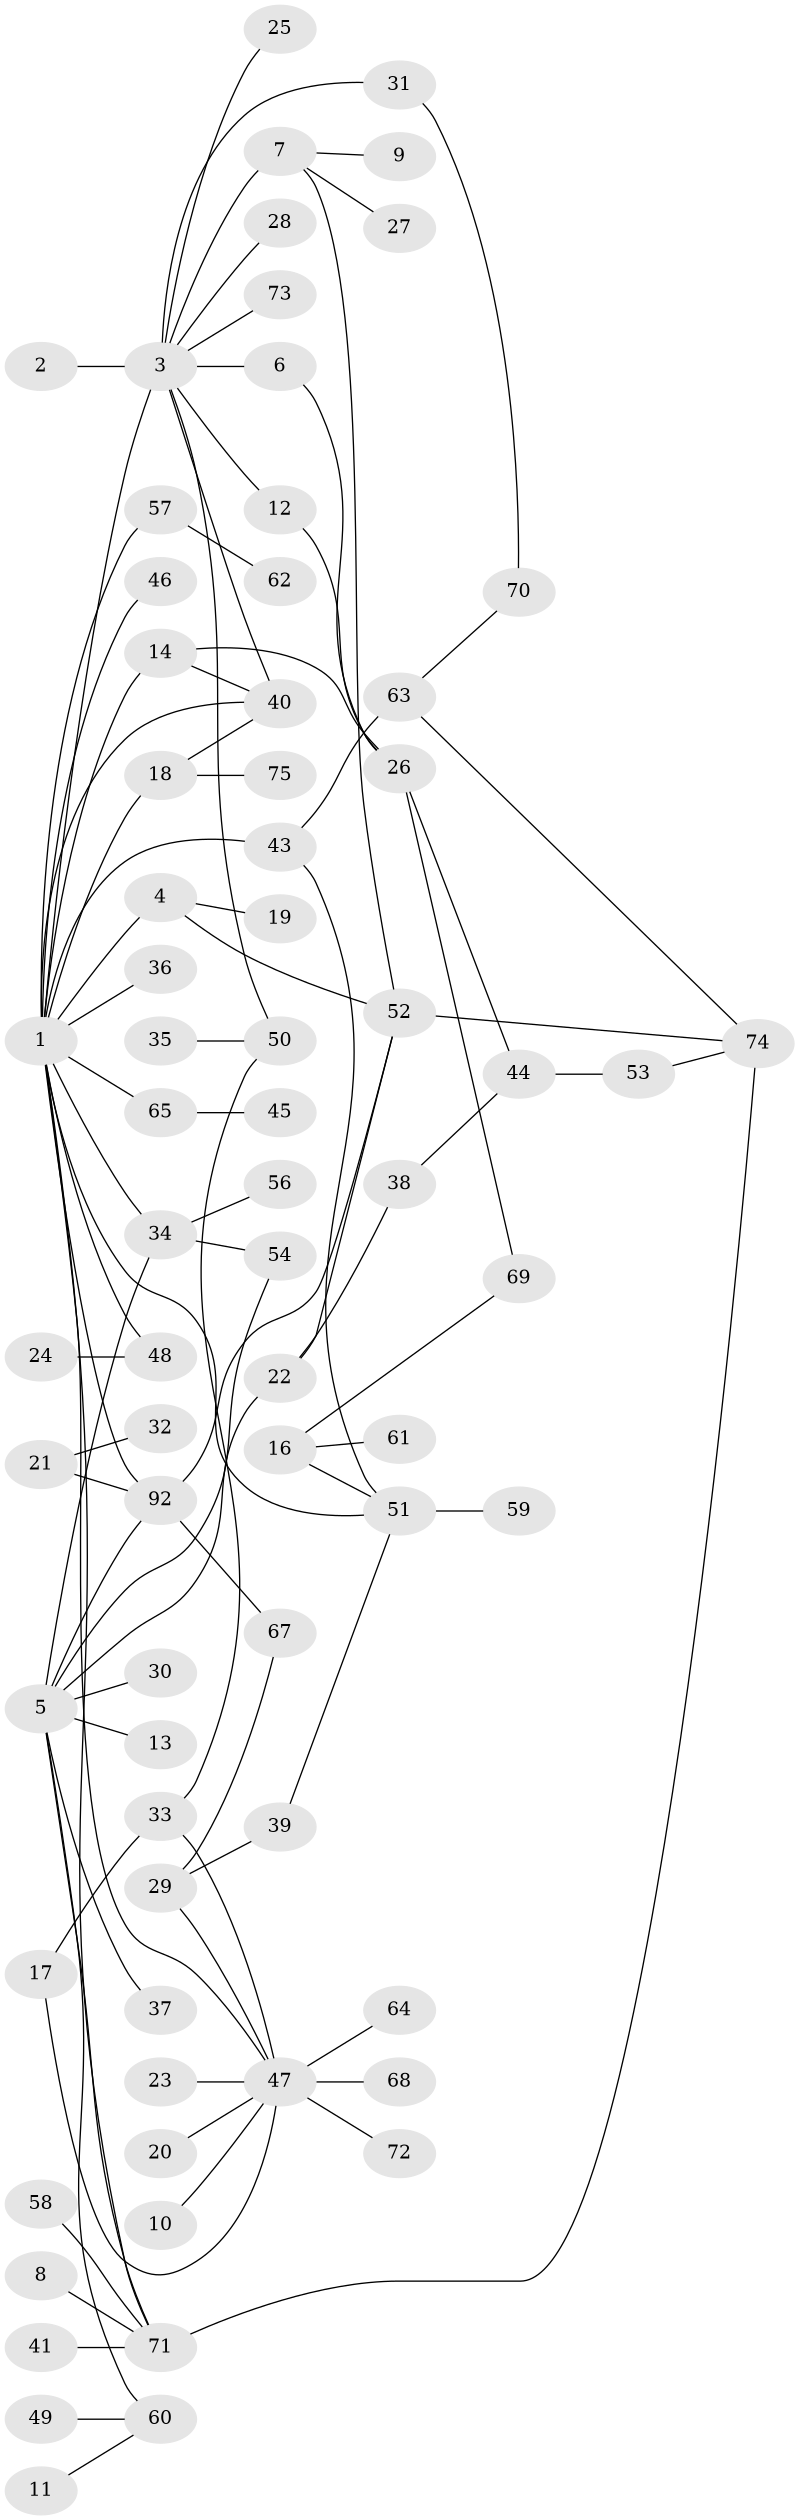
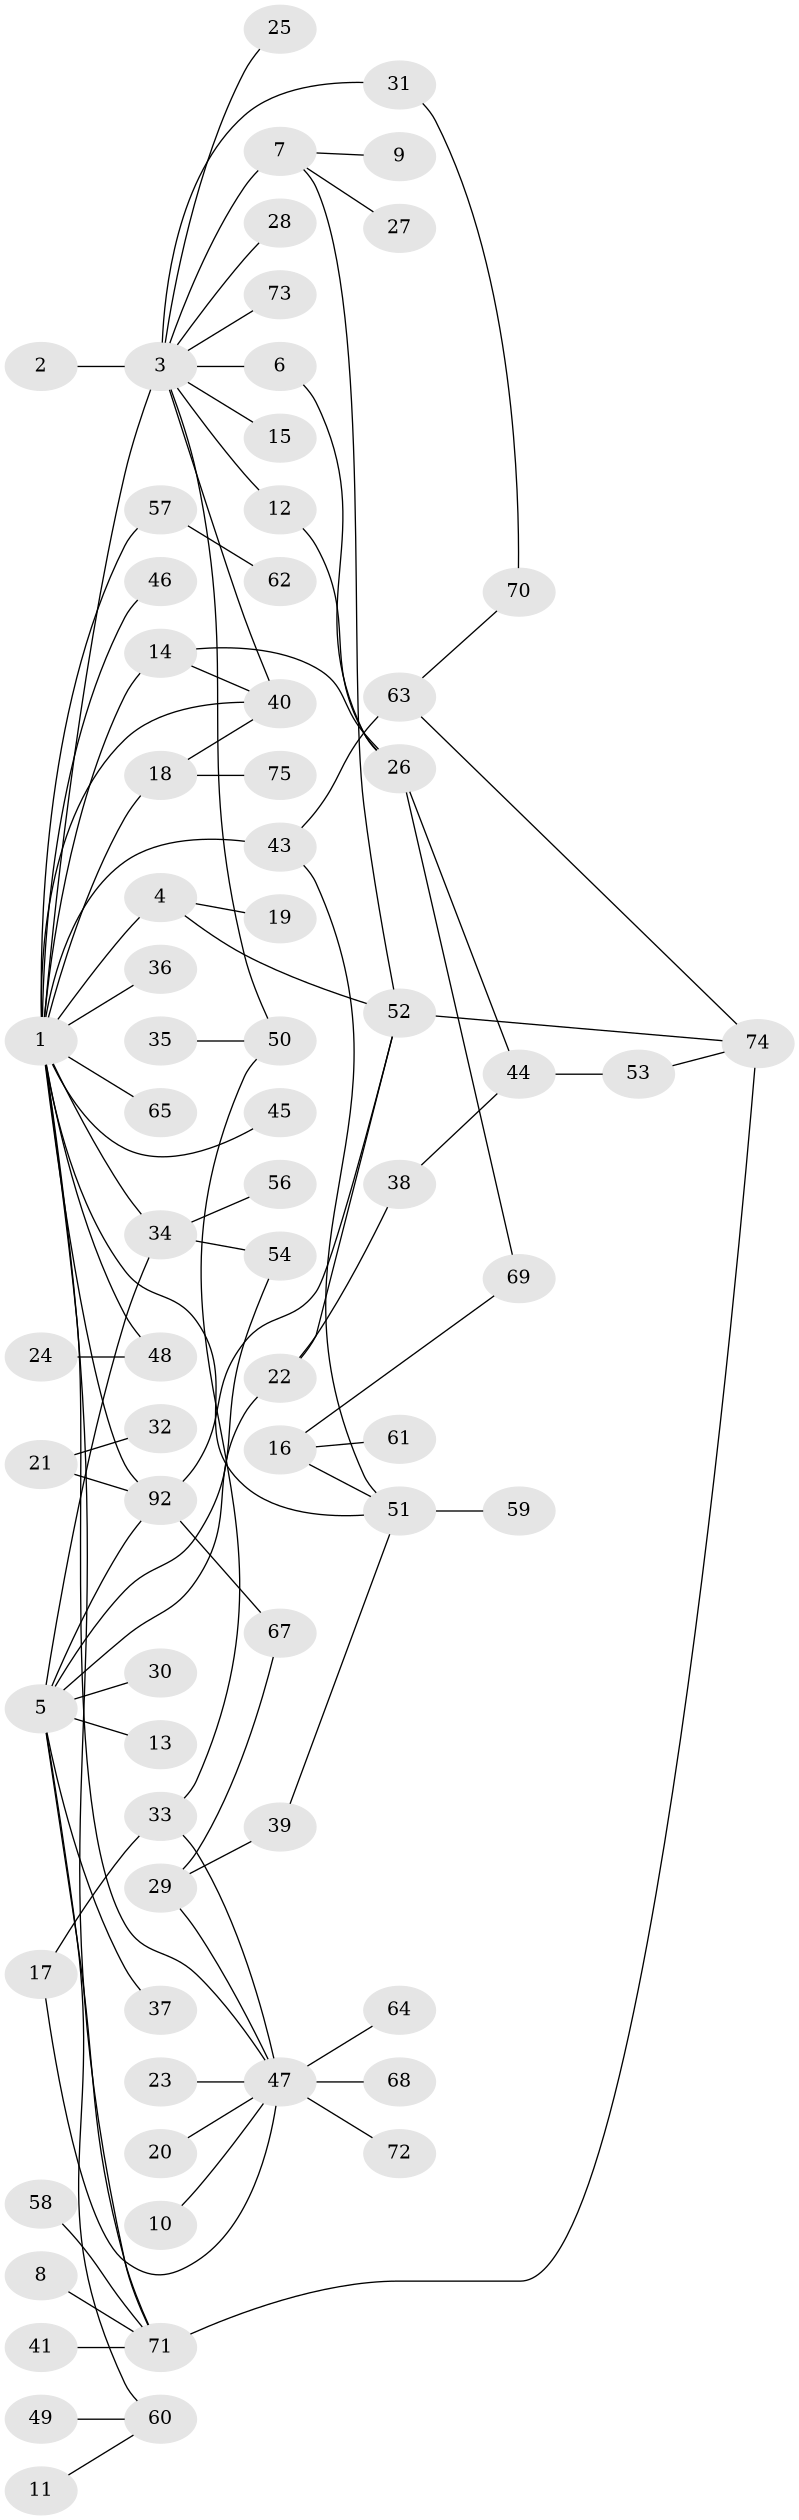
none -> (280, 438)
(221, 1113) -> (135, 1152)
